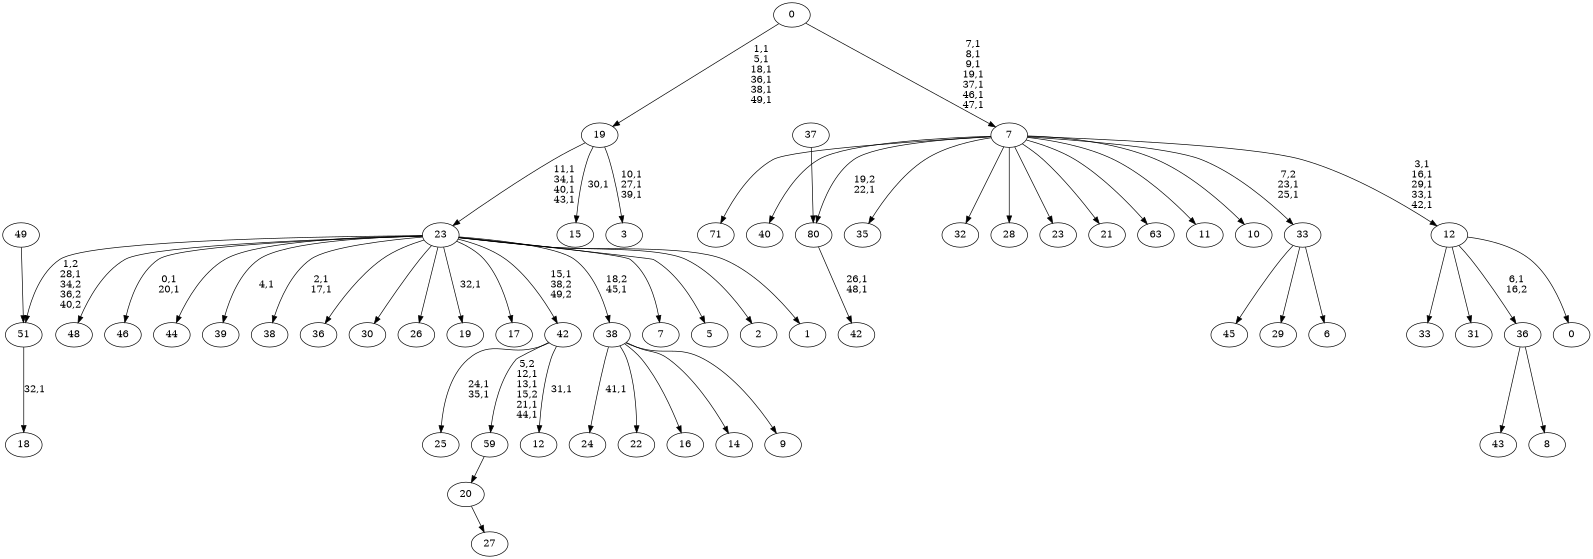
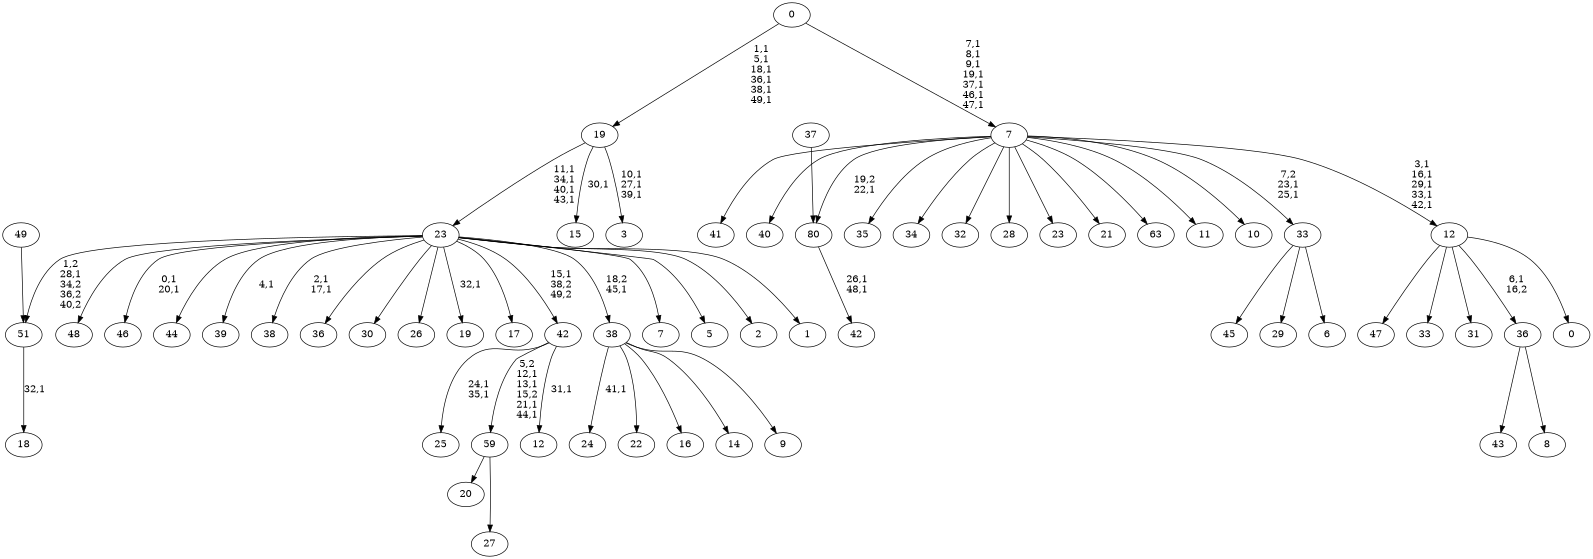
(716, 235) -> (716, 235)
none -> (911, 235)
none -> (1376, 335)
(476, 516) -> (490, 491)
